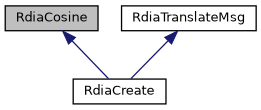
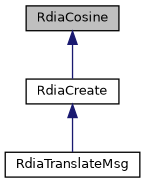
(149, 60) -> (73, 135)
